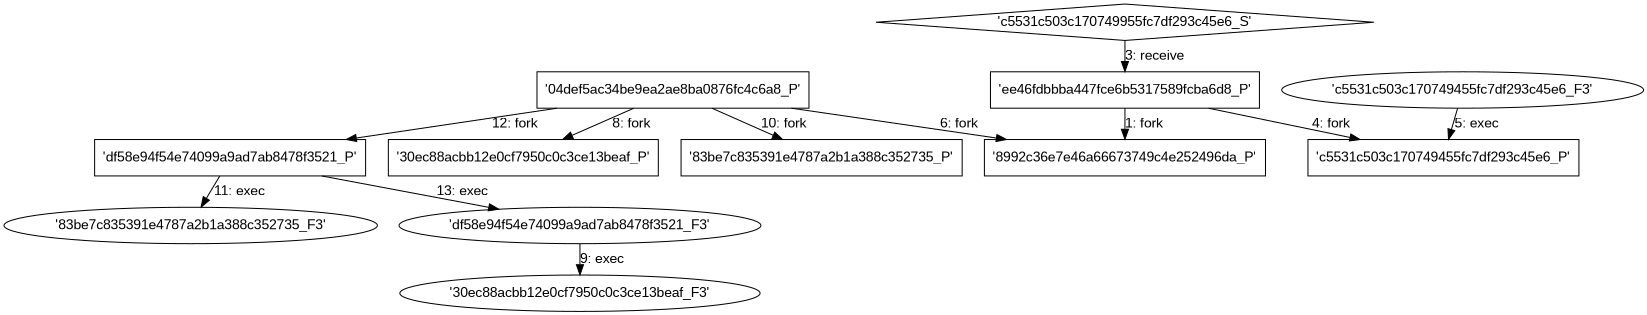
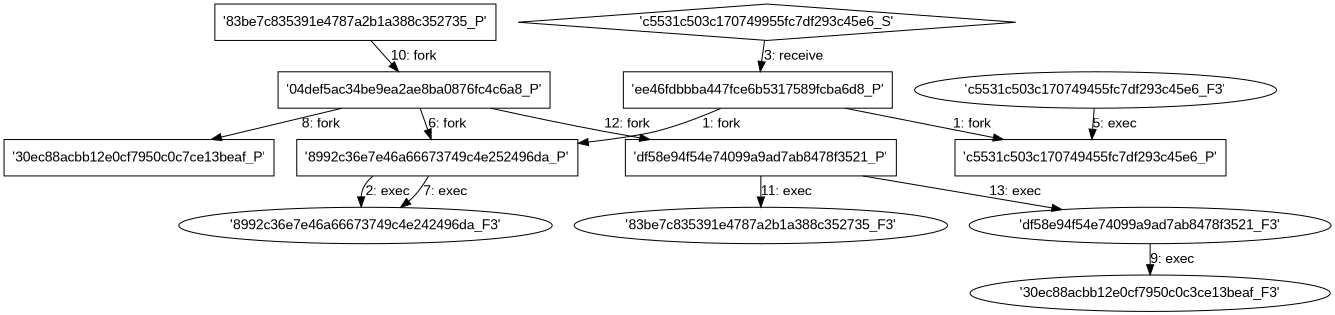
(743, 122) -> (381, 52)
(1331, 124) -> (972, 124)
(523, 158) -> (139, 158)
none -> (366, 225)
